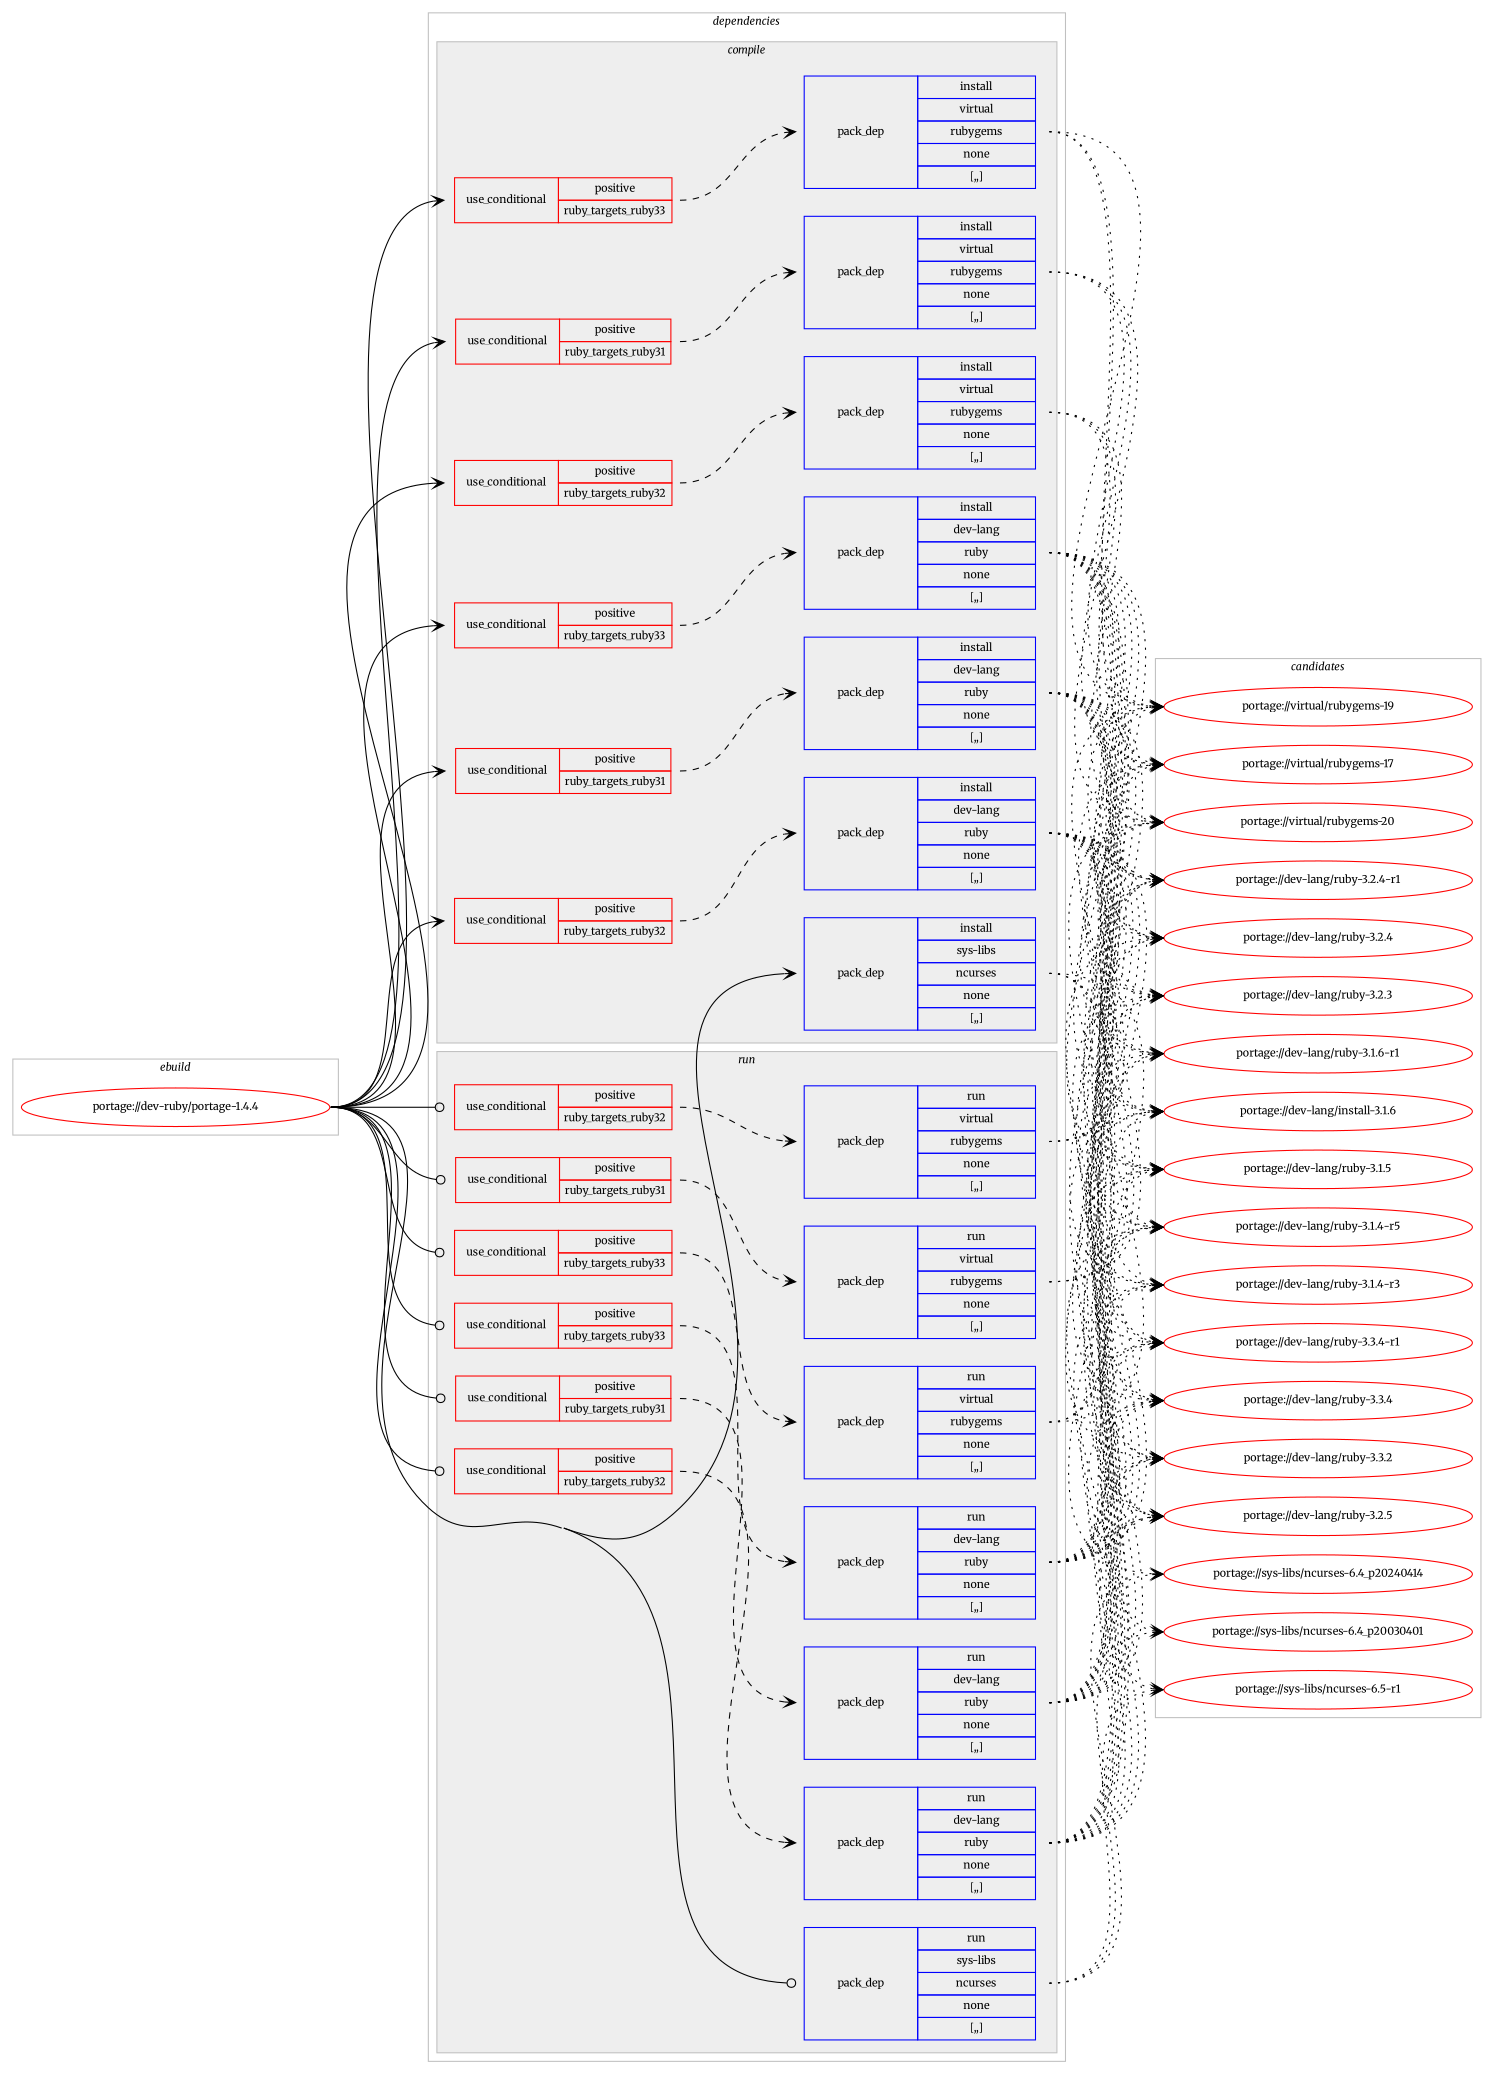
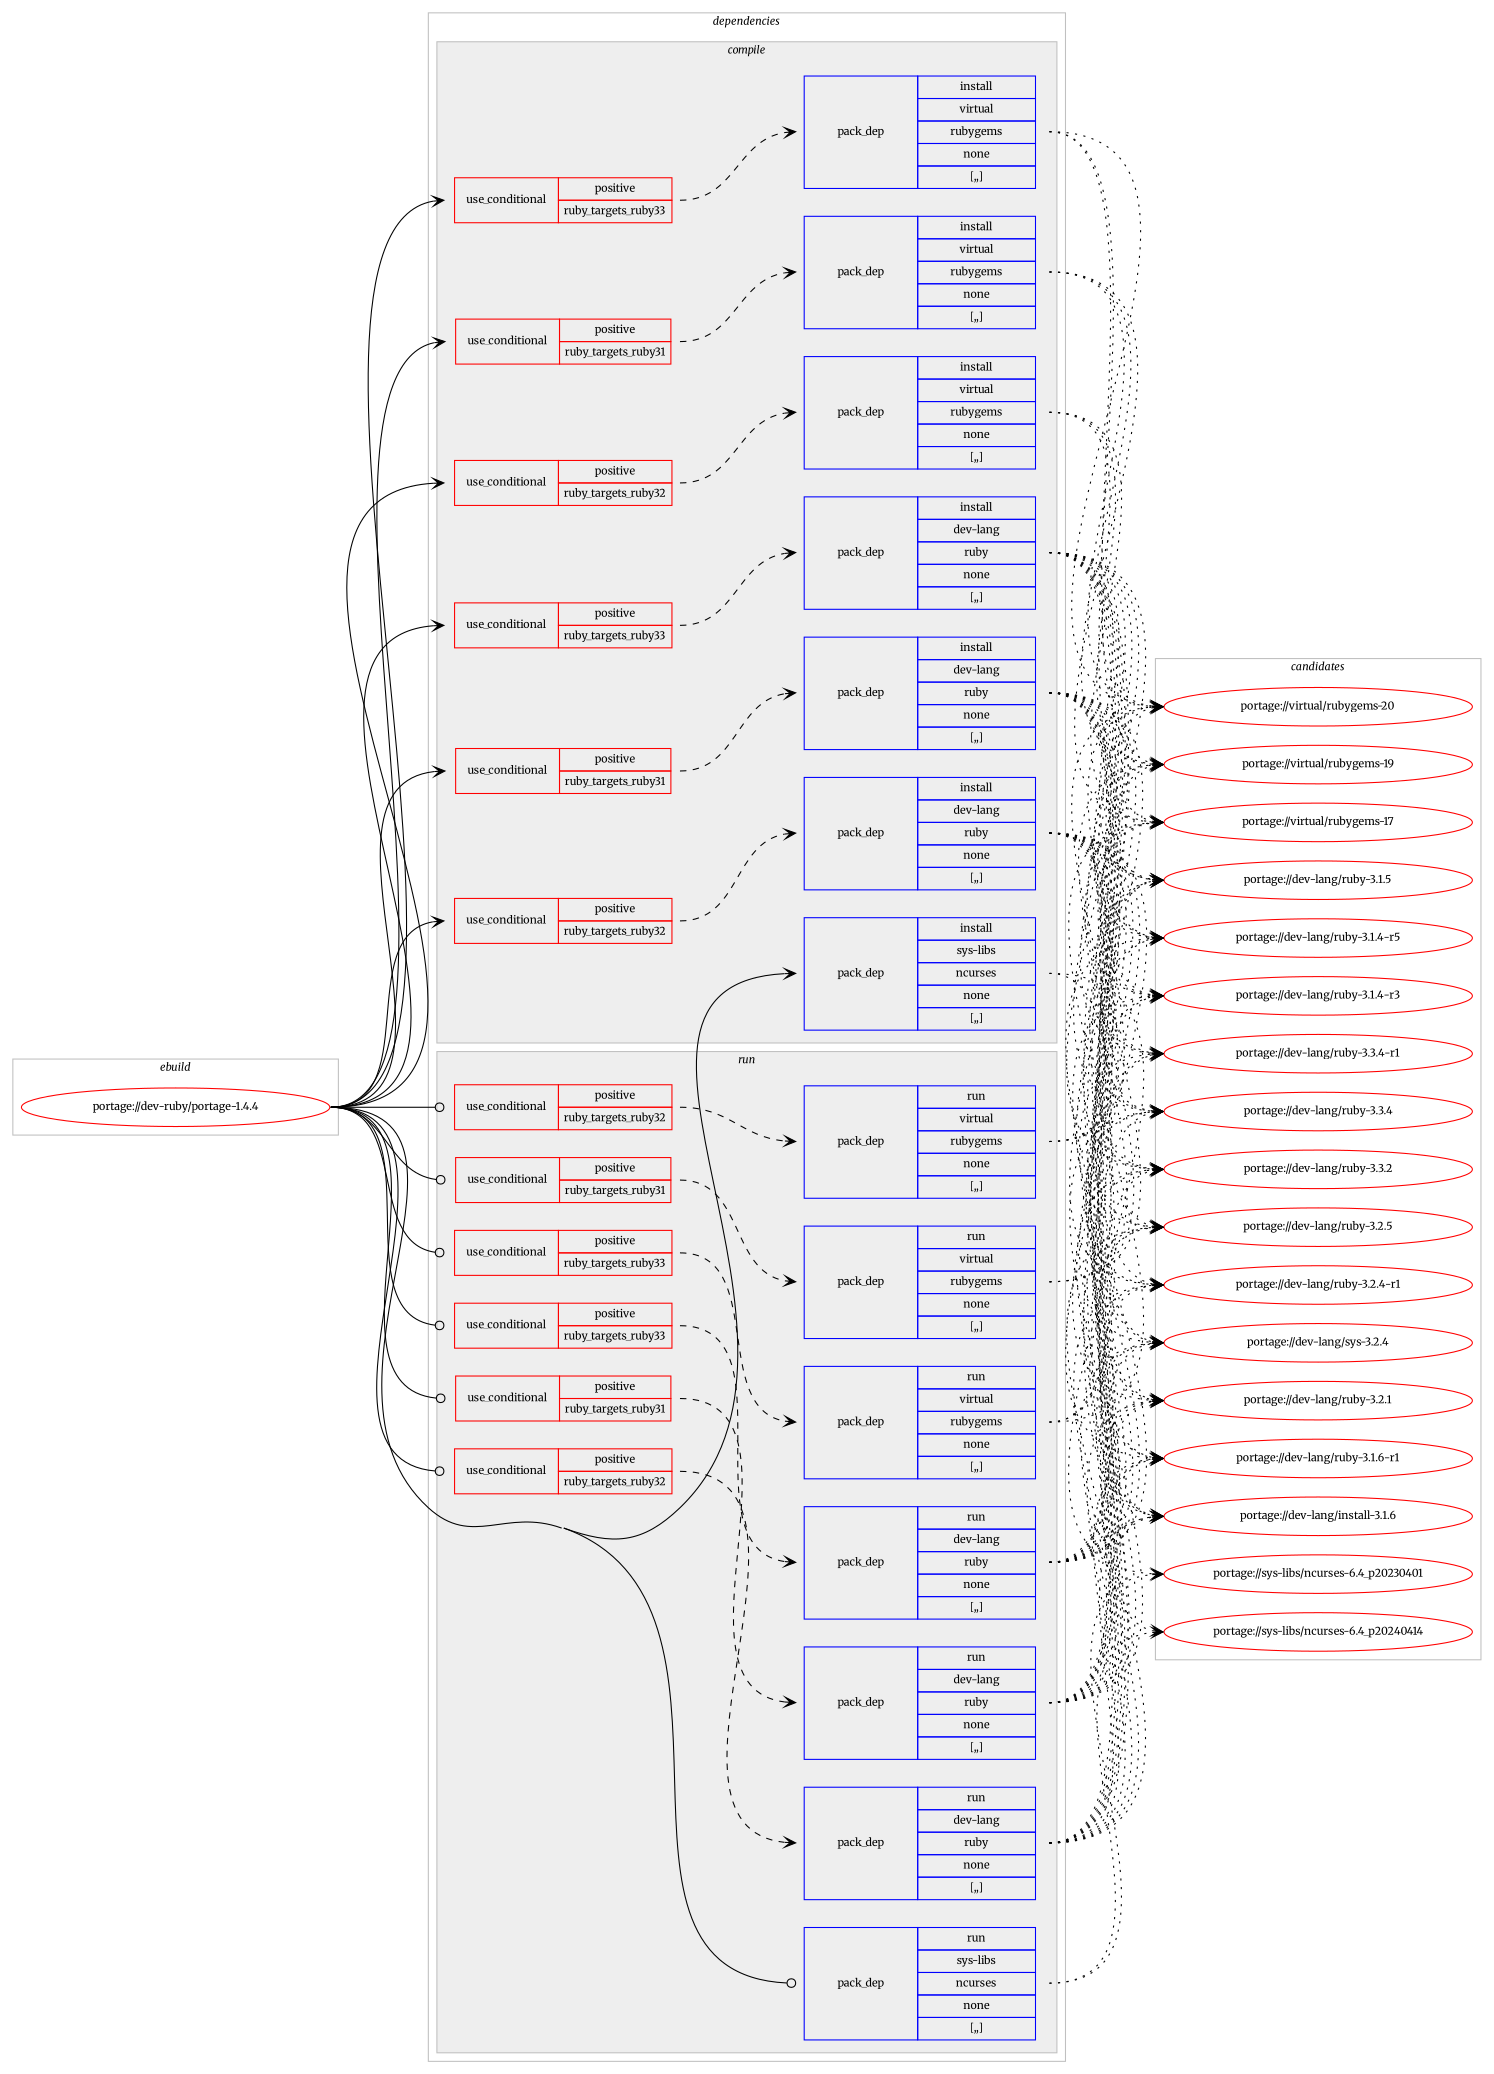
(1318, 938) -> (1318, 1343)
(1318, 996) -> (1318, 1401)
(1318, 1632) -> (1318, 1574)
(1318, 1690) -> none
